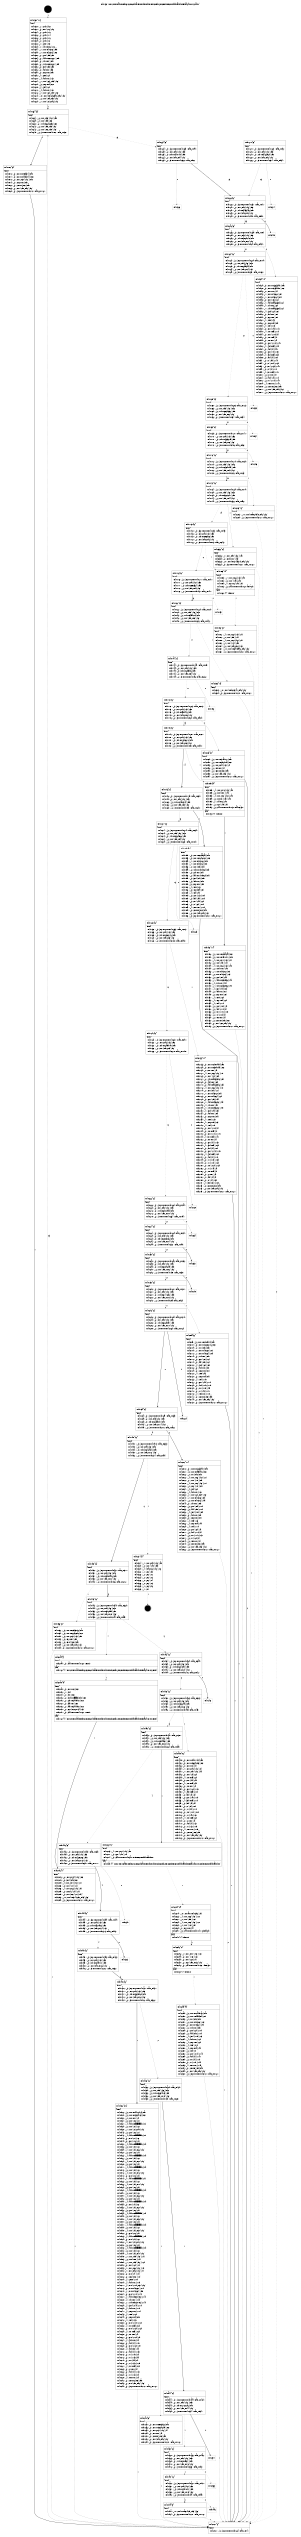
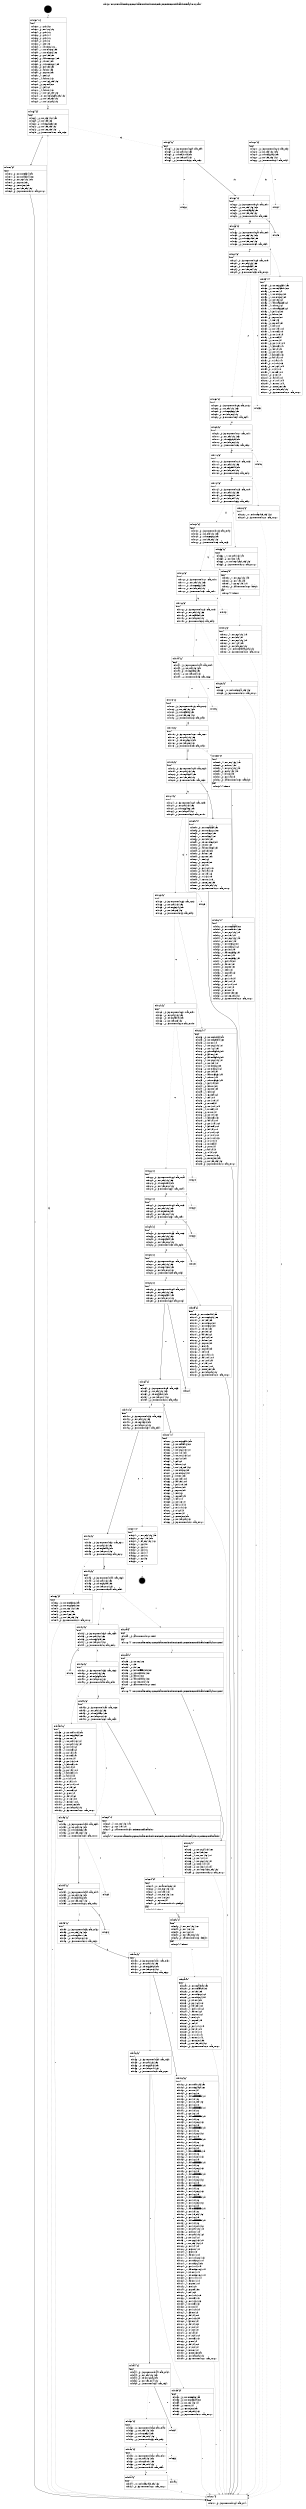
(254, 437) -> none
(223, 765) -> none
